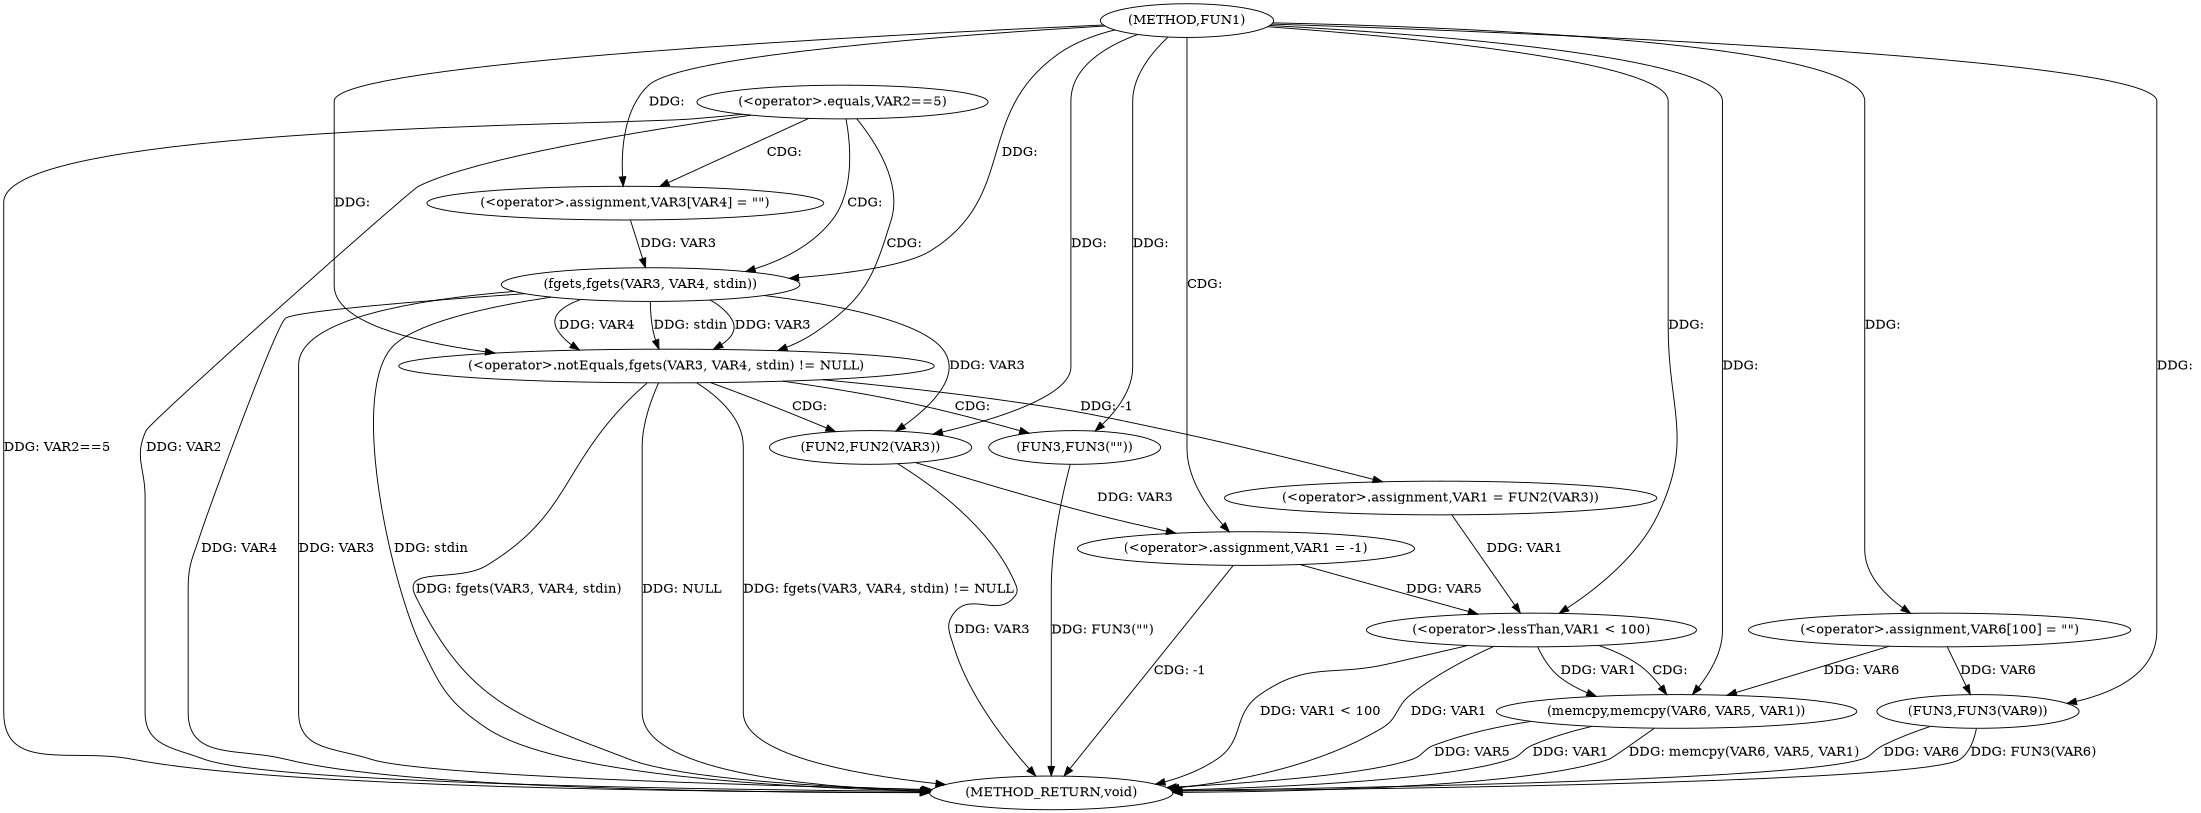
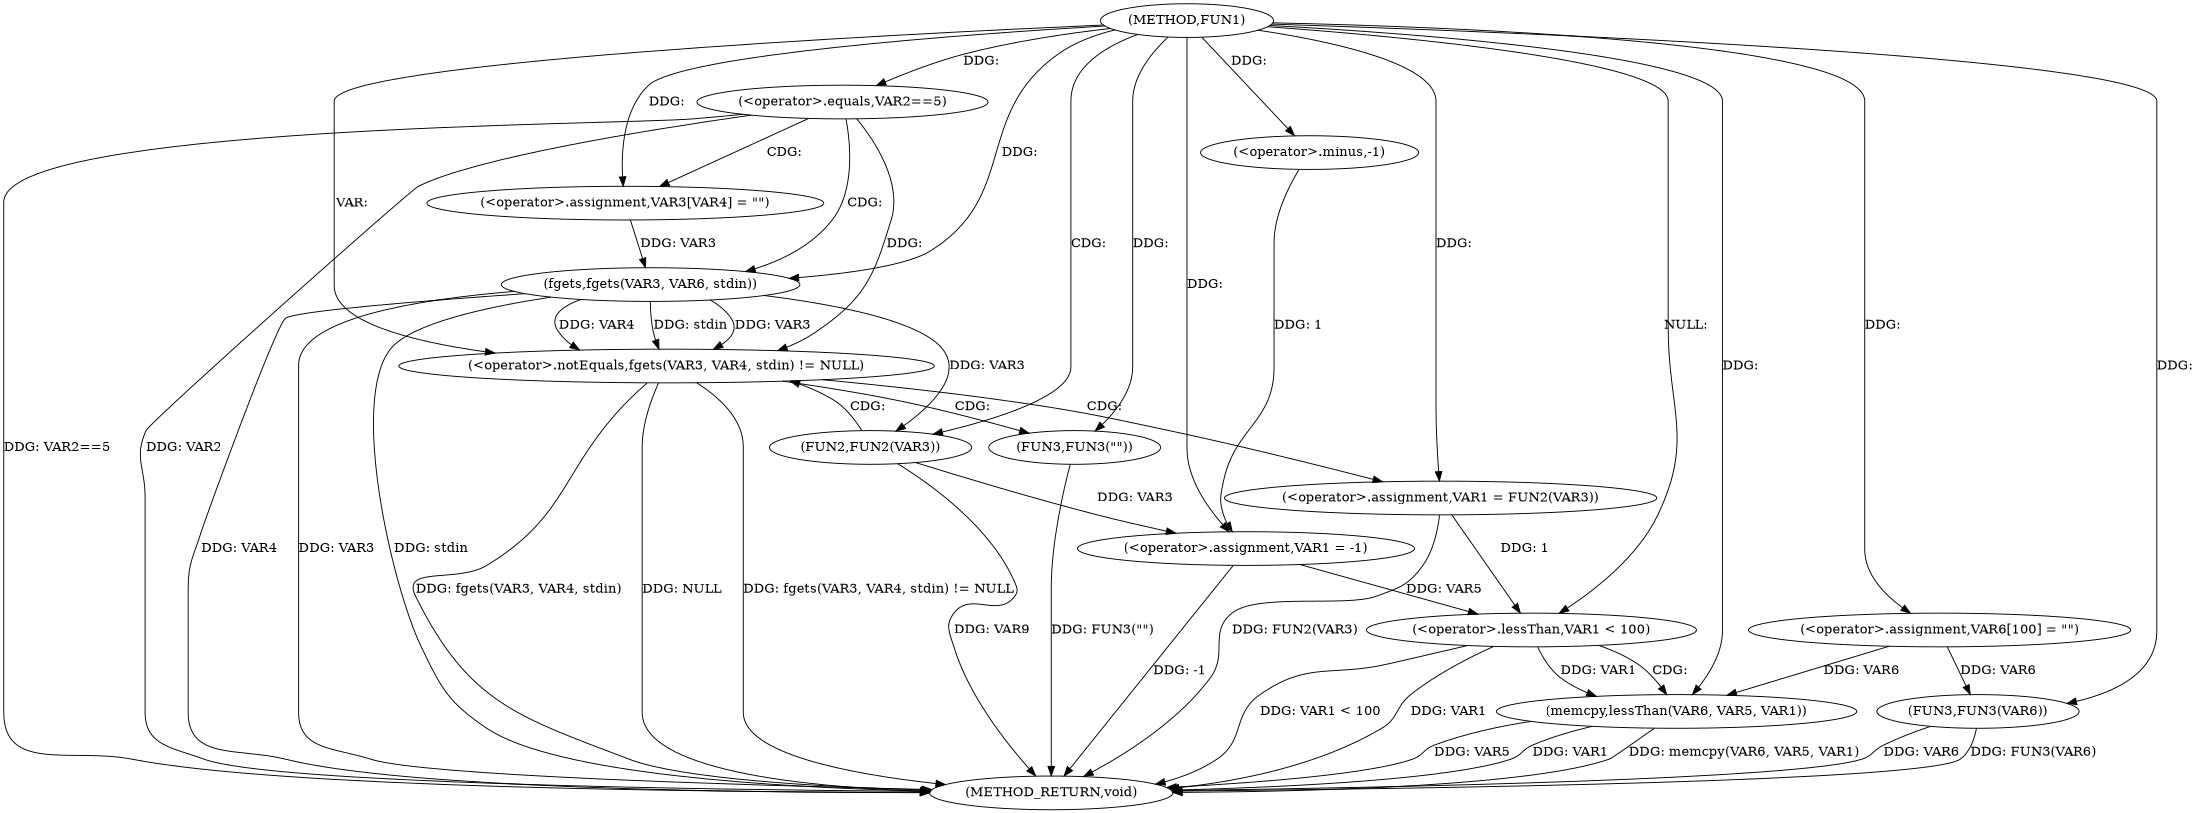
none -> (996, 47)
none -> (1310, 153)
none -> (1436, 187)
(354, 203) -> (354, 203)
(907, 244) -> (907, 244)
(1091, 244) -> (1091, 244)
(651, 285) -> (651, 285)
(1207, 285) -> (1207, 285)
(1688, 325) -> (1688, 325)
(769, 405) -> (835, 401)
(1107, 407) -> (1107, 407)
(1525, 549) -> (1525, 549)
none -> (1248, 606)
(992, 630) -> (992, 630)
(1180, 671) -> (1180, 671)
(1677, 711) -> (1677, 711)
(1978, 711) -> (1978, 711)
